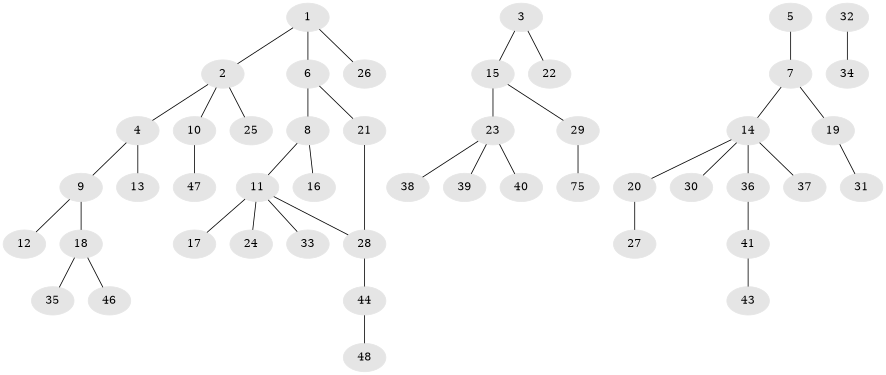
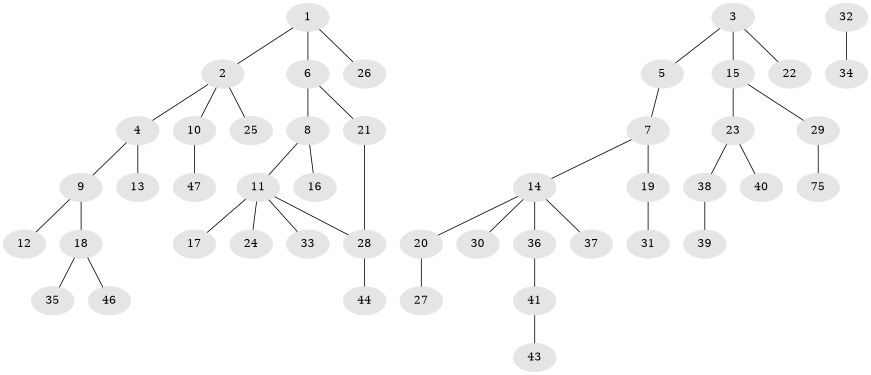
none -> (698, 46)
(479, 159) -> (705, 216)
(365, 358) -> none
